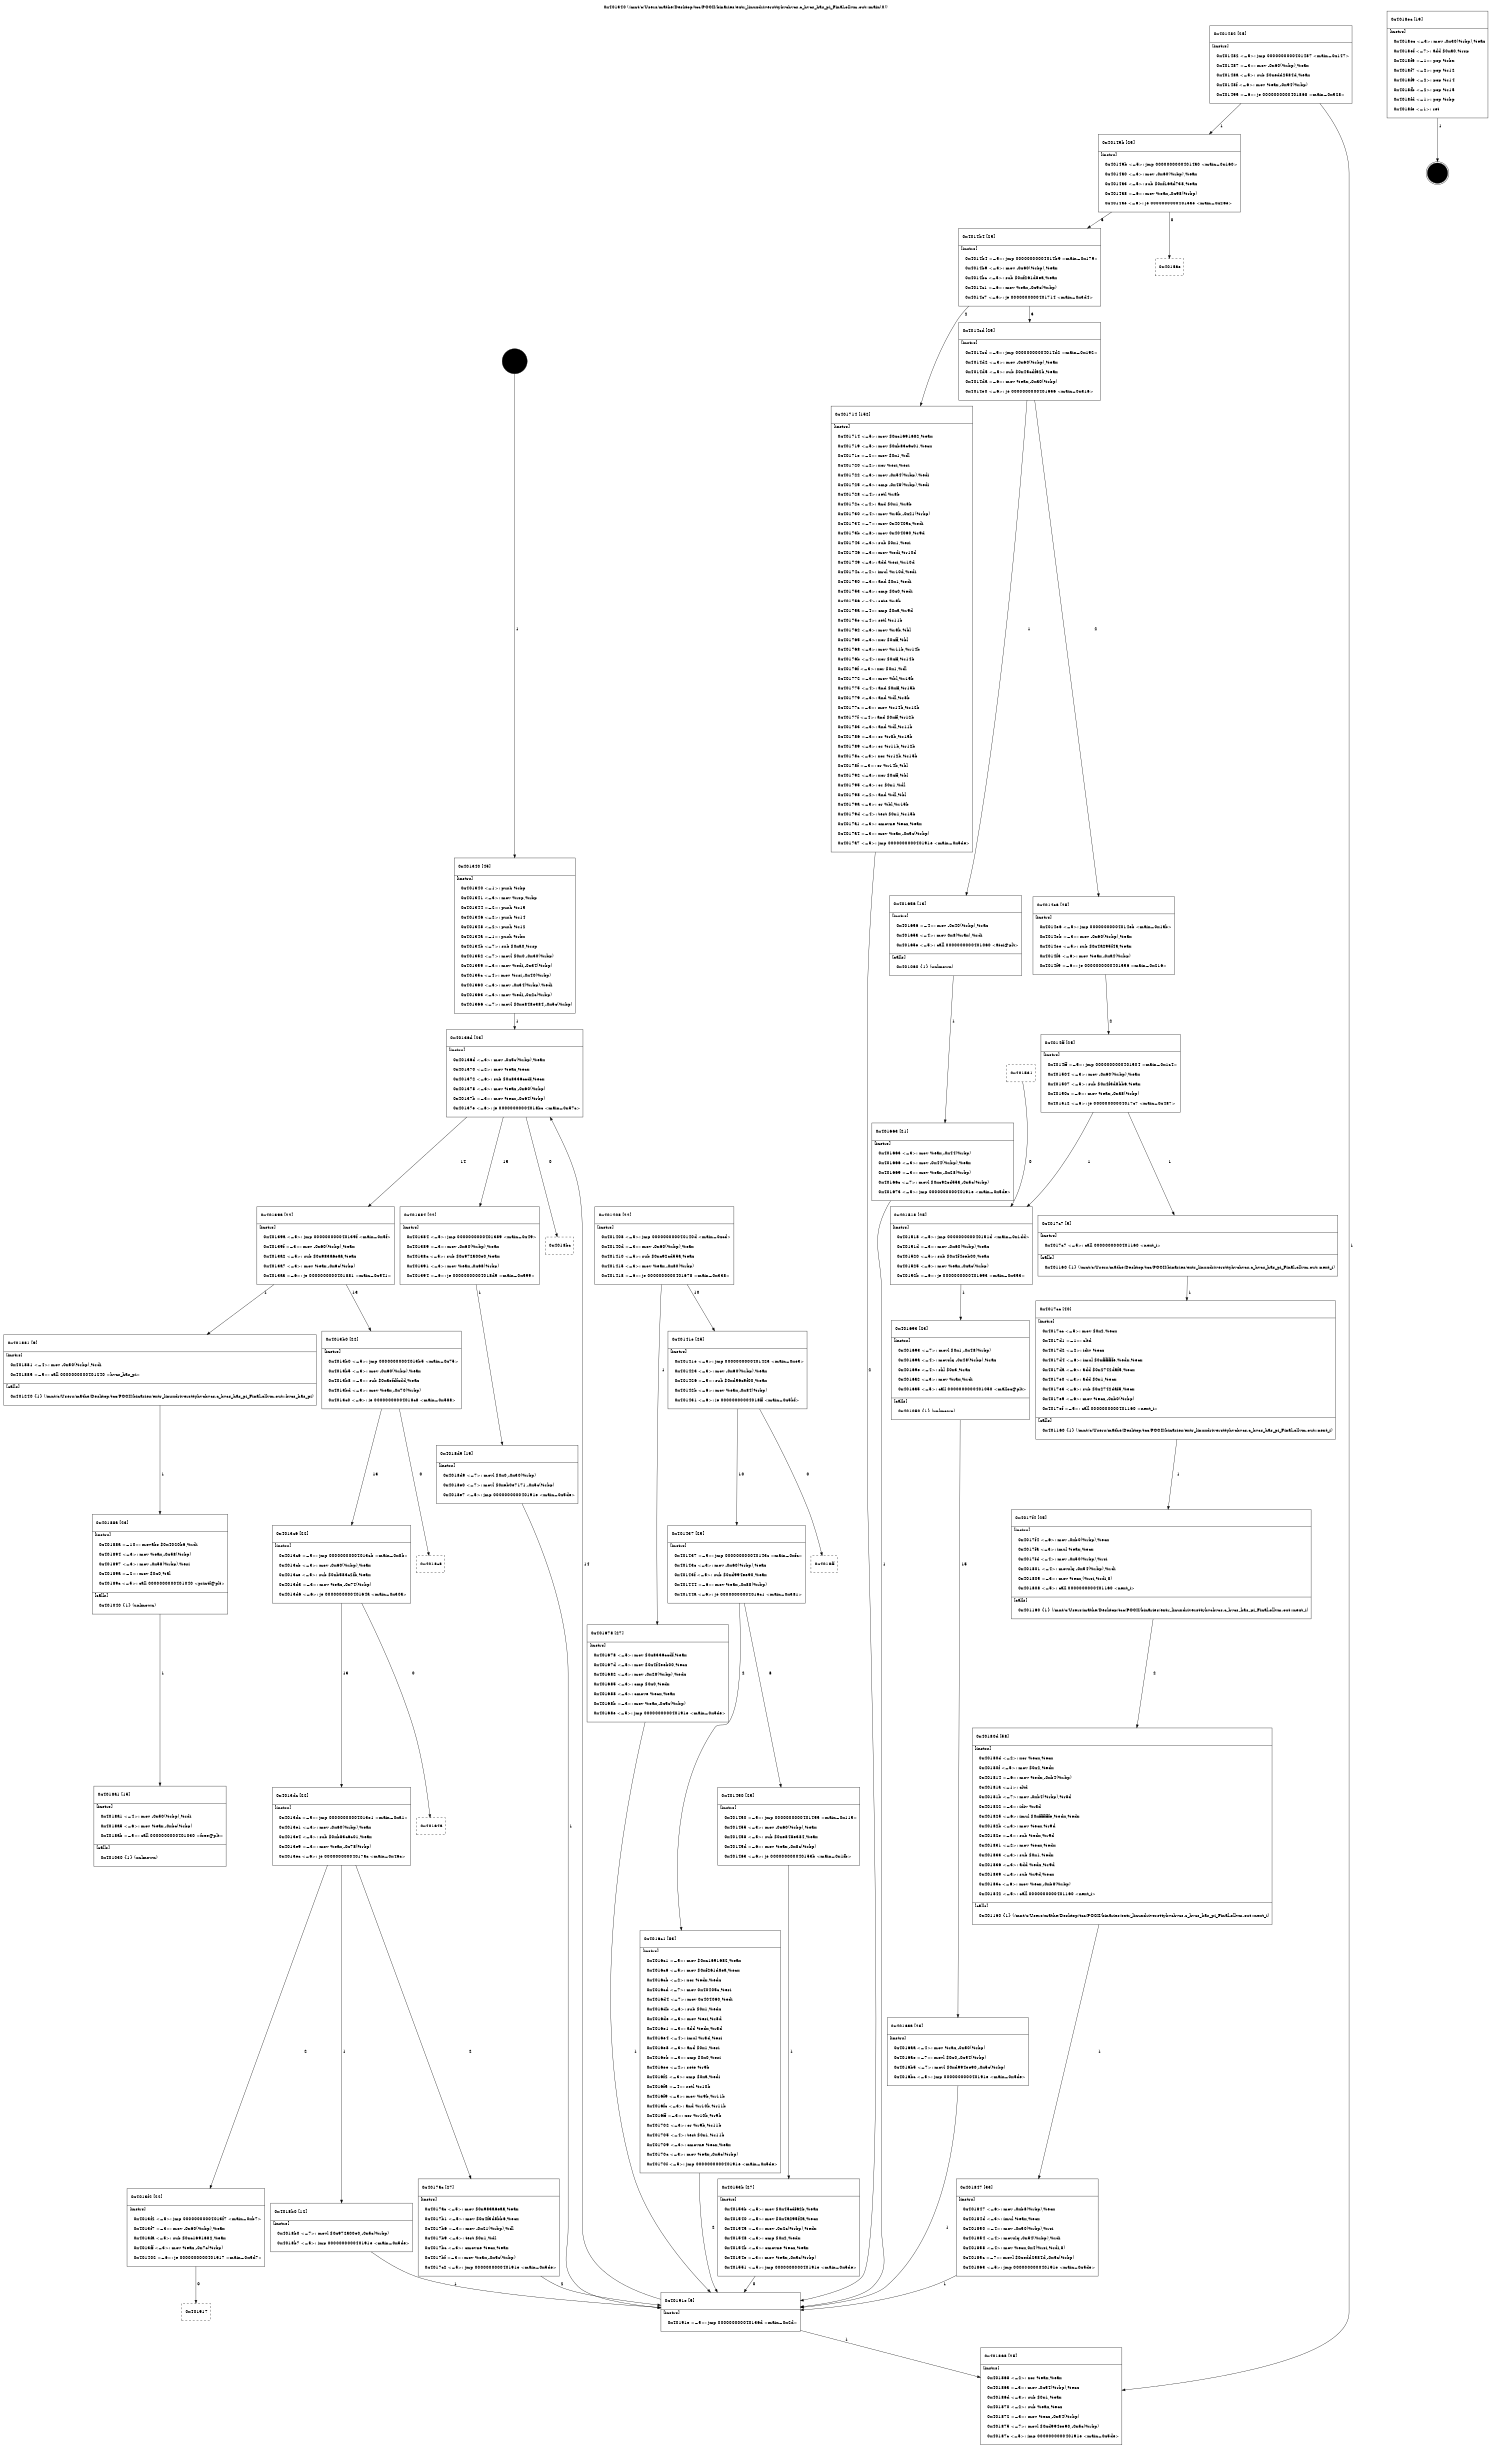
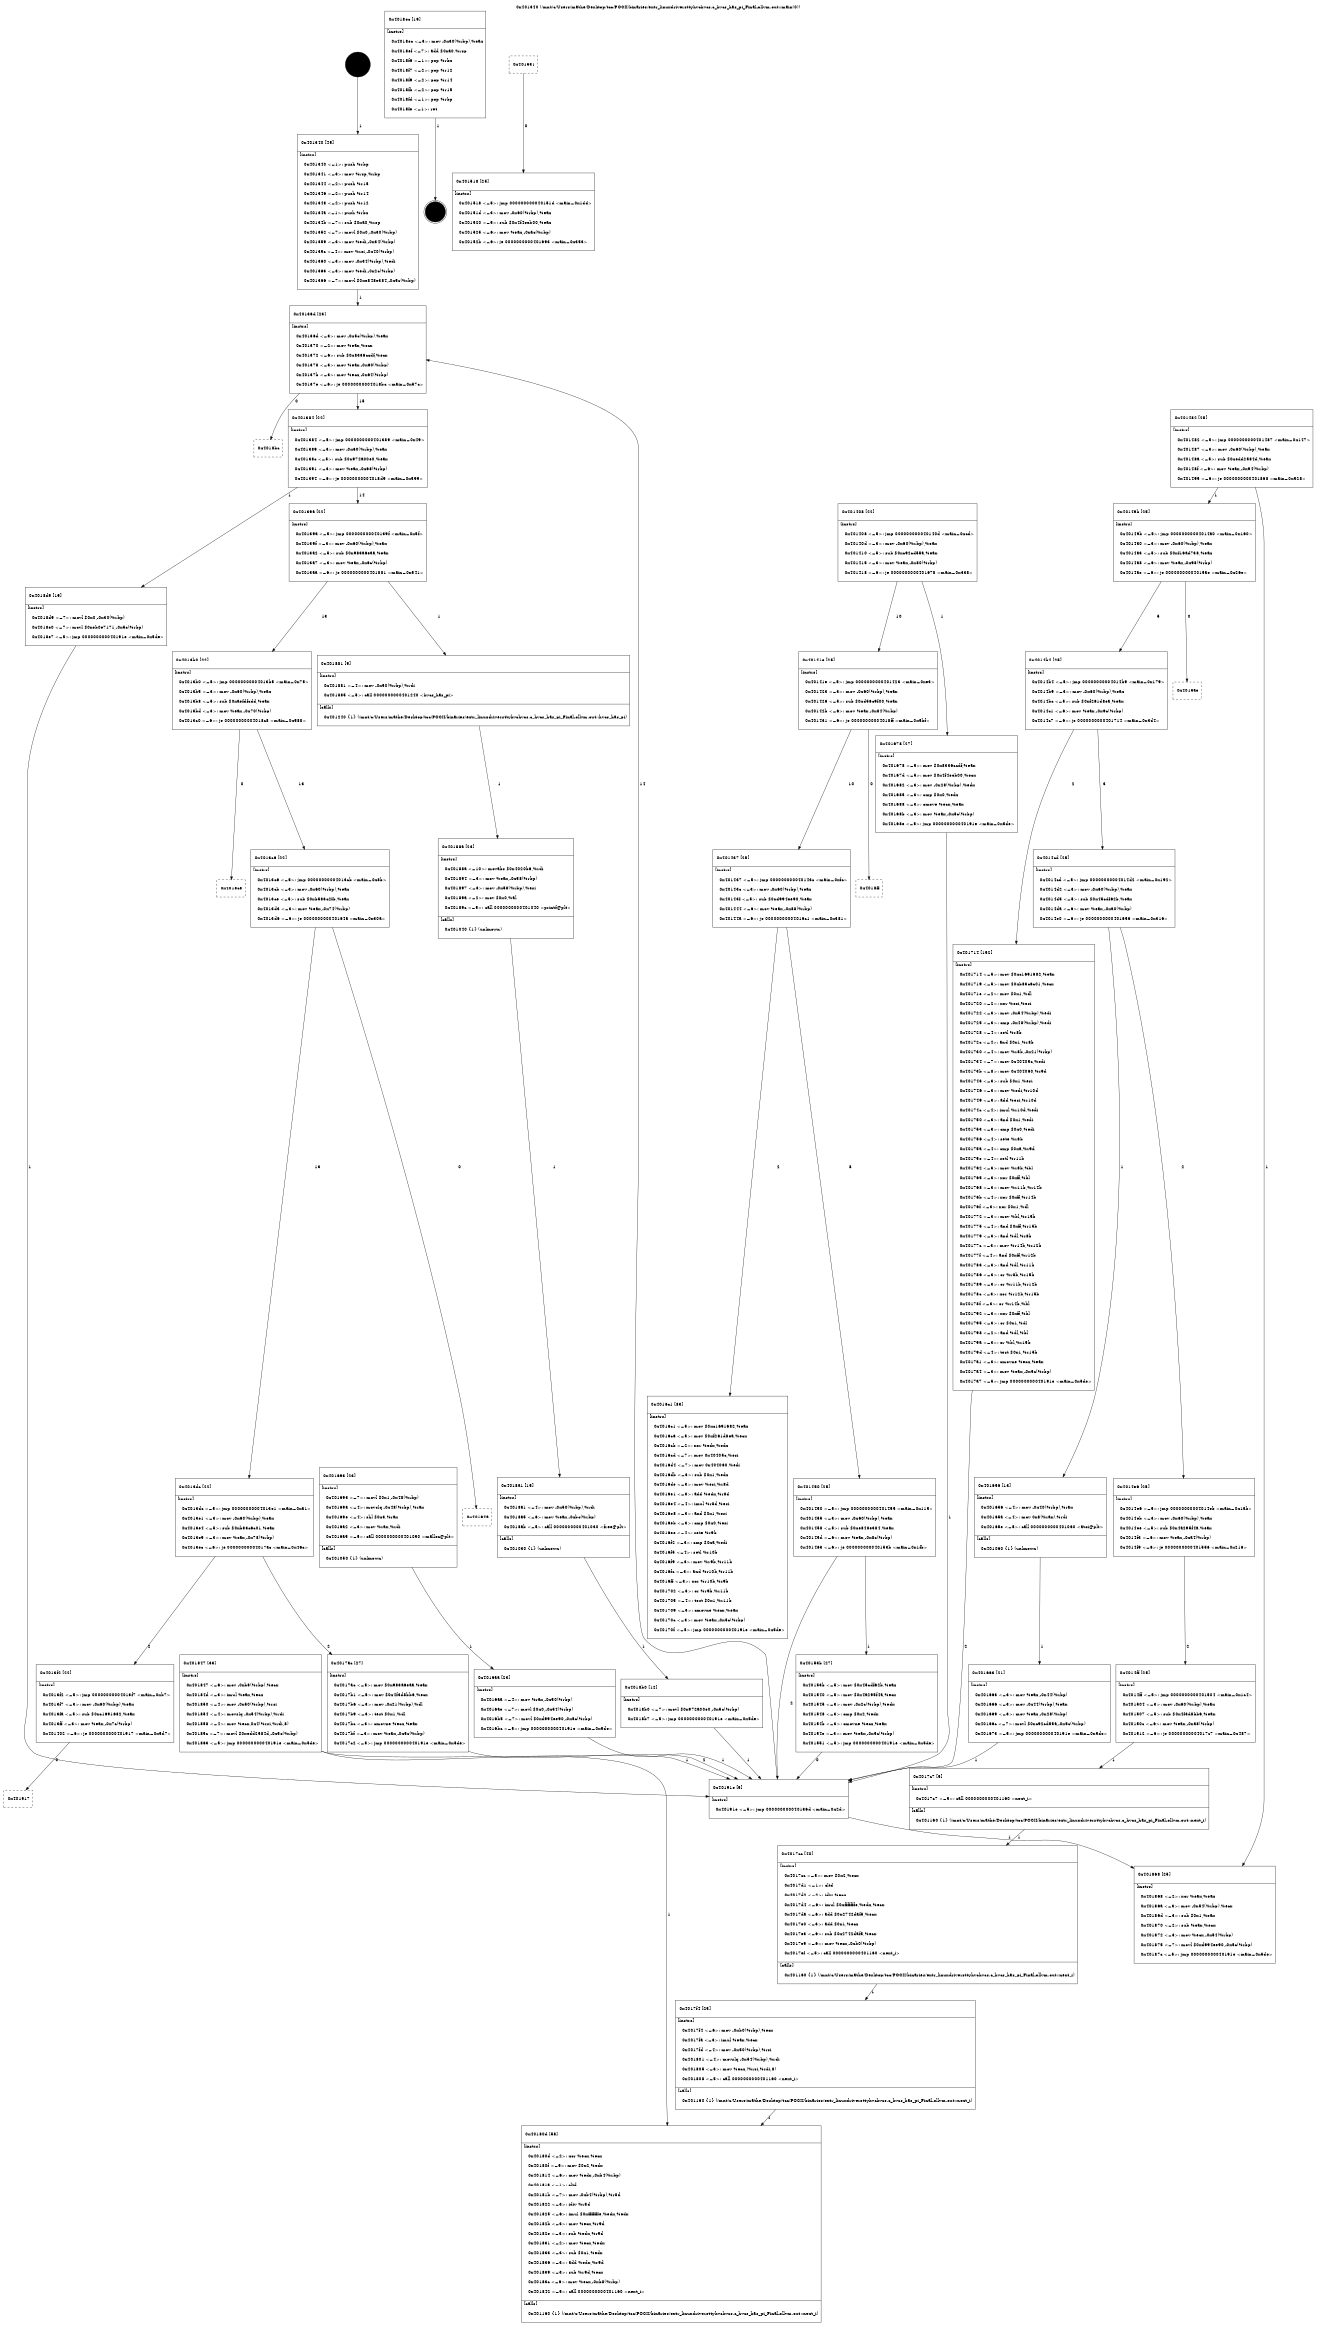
(419, 1161) -> (358, 494)
(1065, 1161) -> none
(961, 1301) -> none
(964, 1564) -> (470, 1647)
(1154, 1673) -> (769, 2118)
(342, 2033) -> (621, 1620)
(1069, 2050) -> (658, 1781)
(702, 2232) -> (787, 1661)
